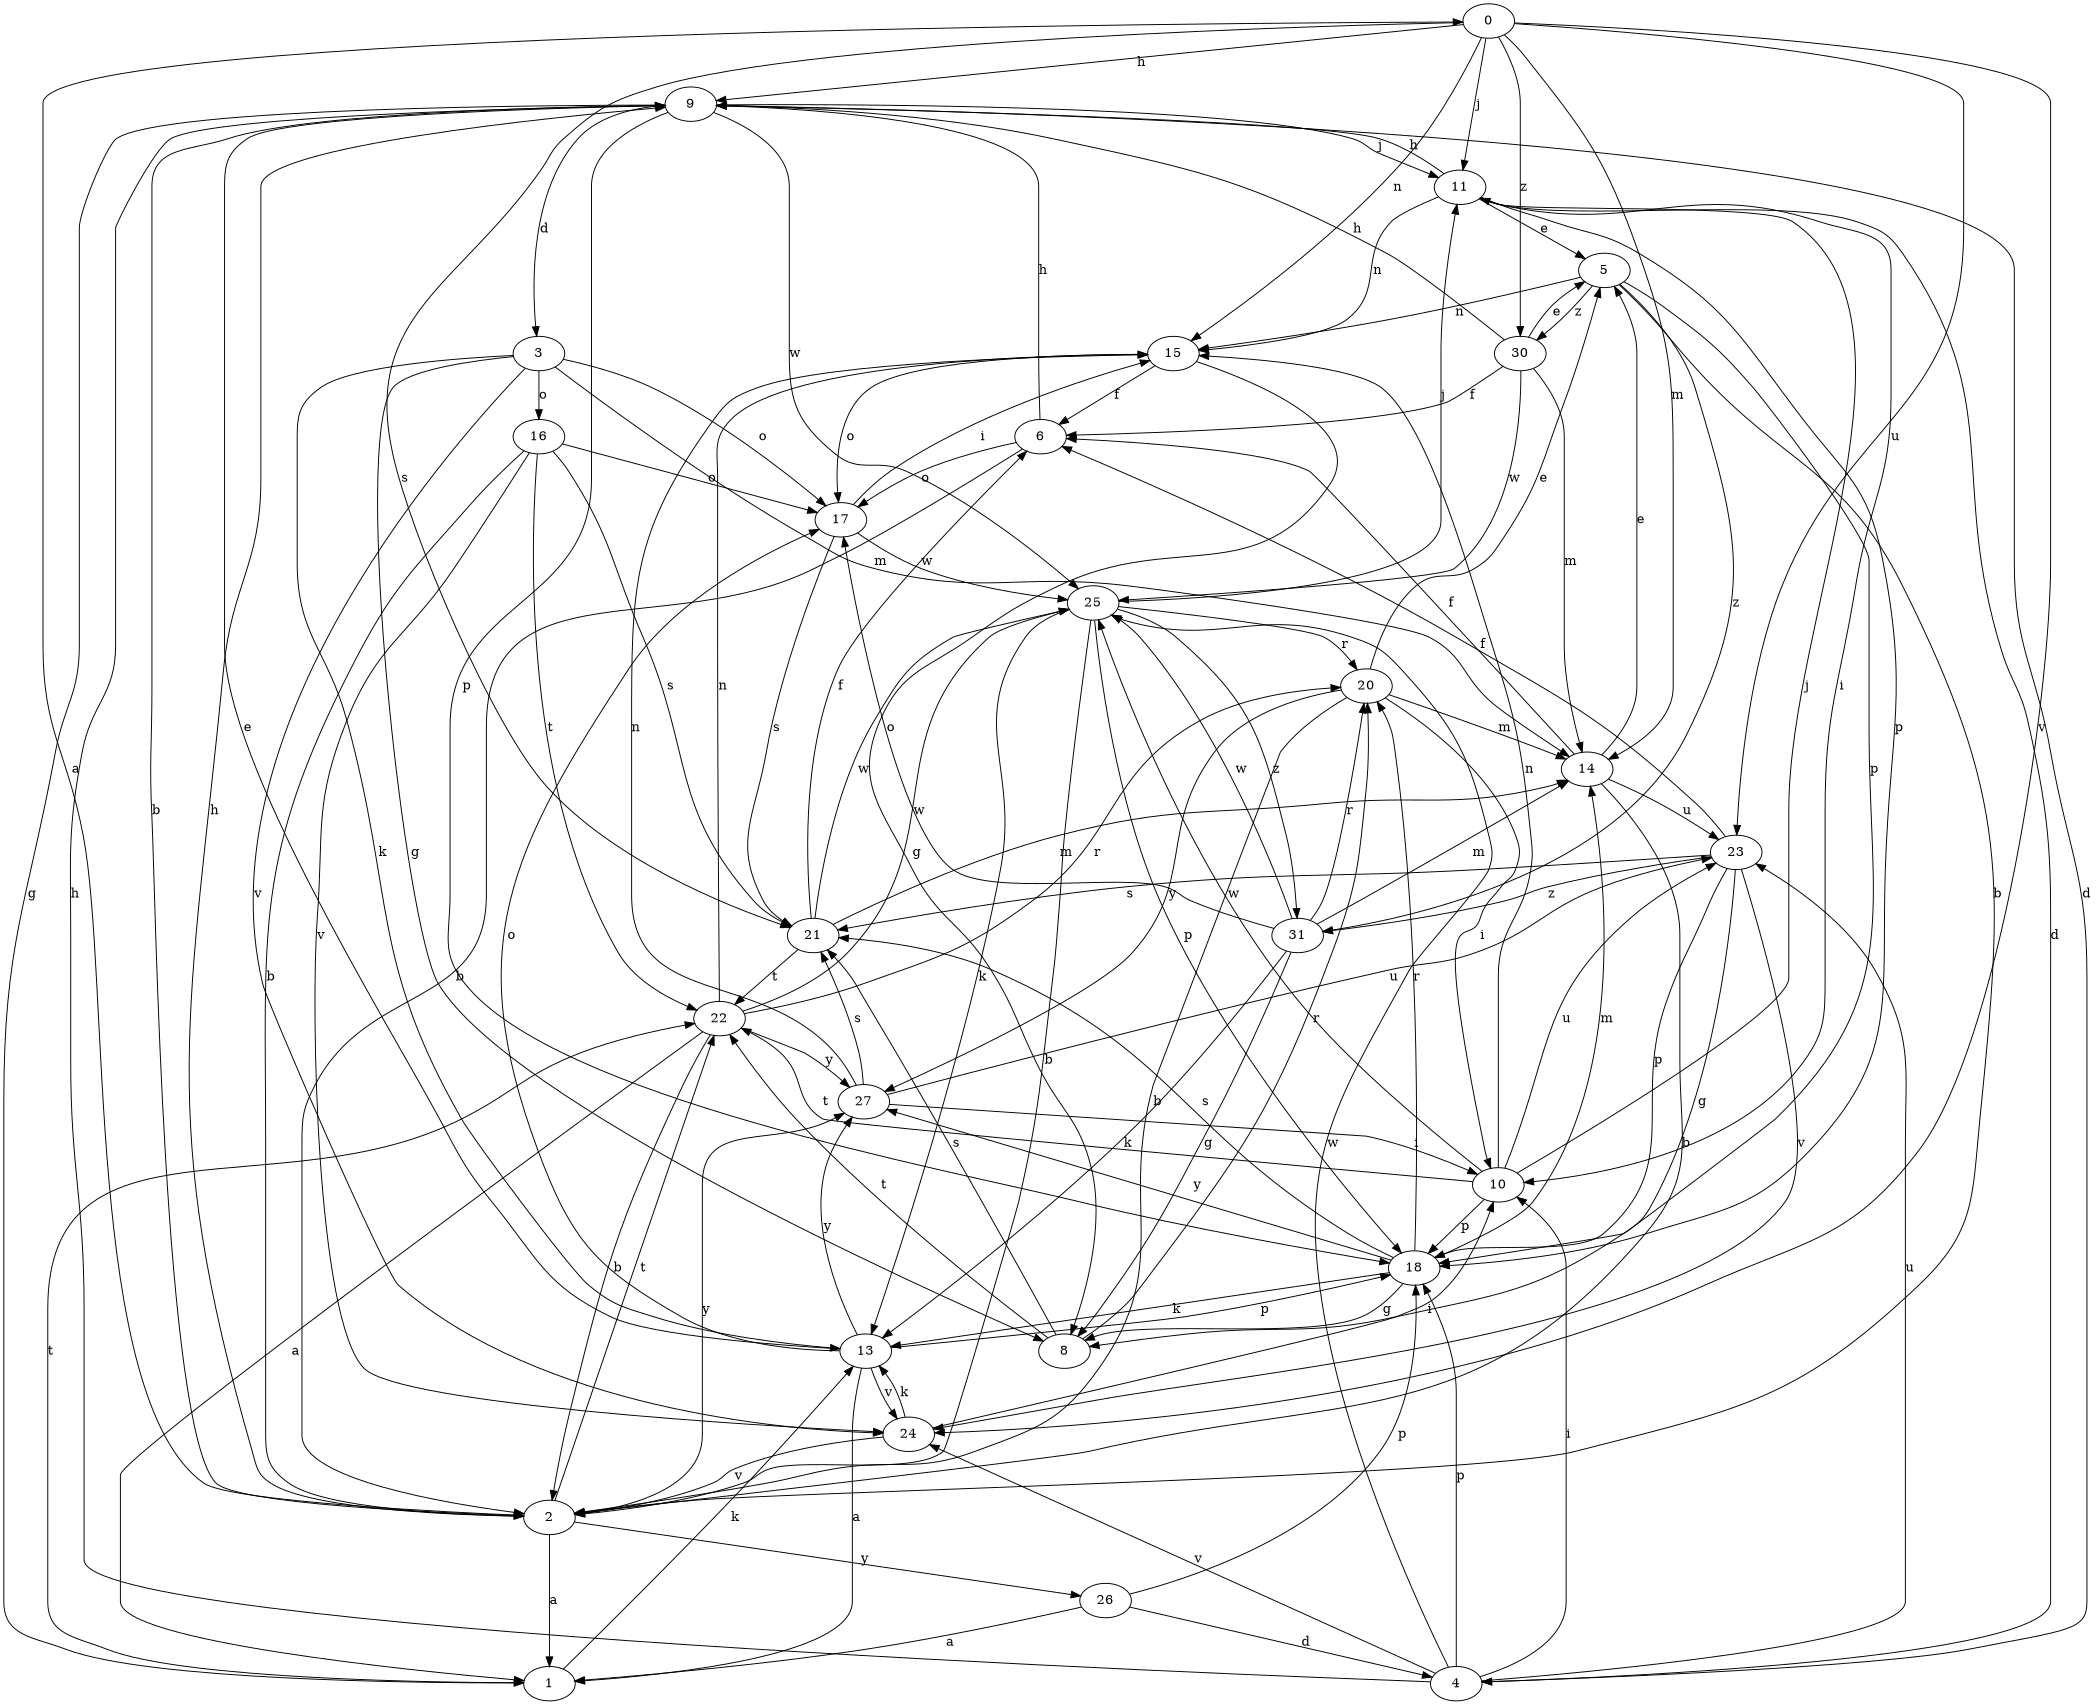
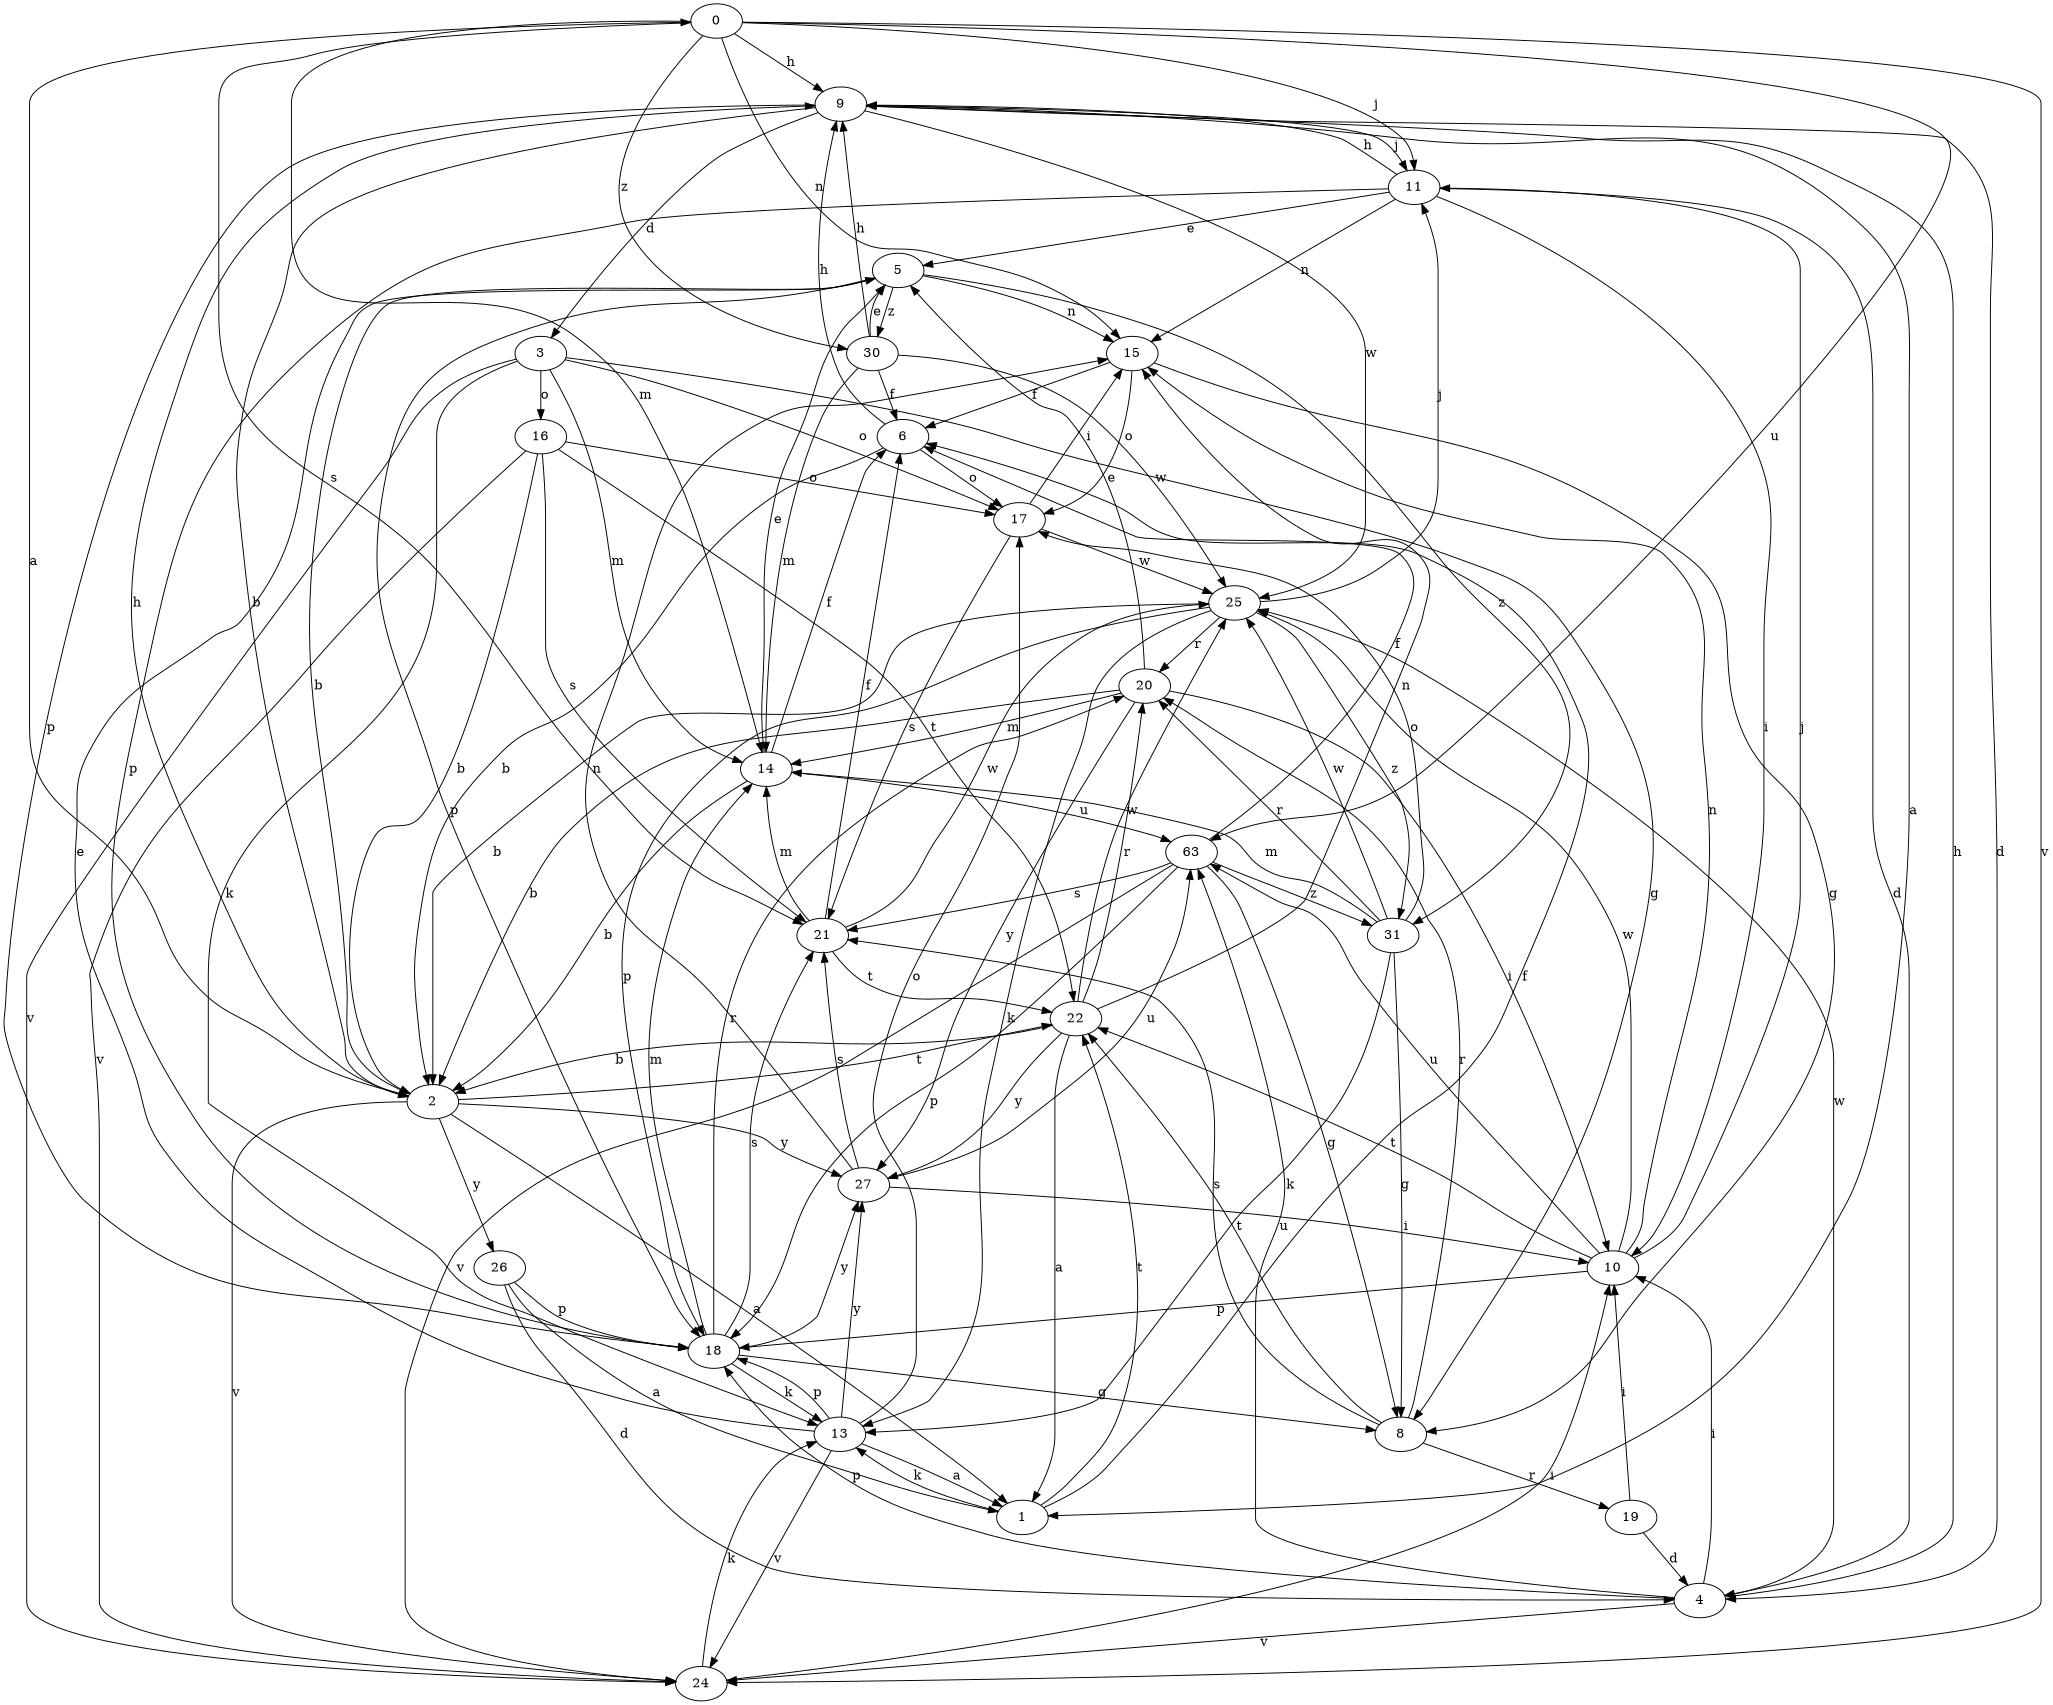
(231, 693) -> (77, 796)
none -> (1573, 841)
(1736, 852) -> (1192, 852)
(32, 894) -> (1913, 811)
(732, 1470) -> (232, 1510)
none -> (1631, 1517)
